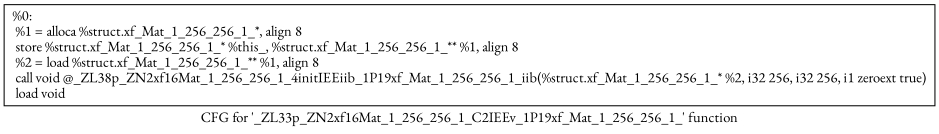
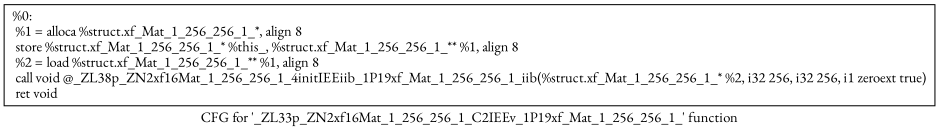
(39, 93) -> (35, 93)
